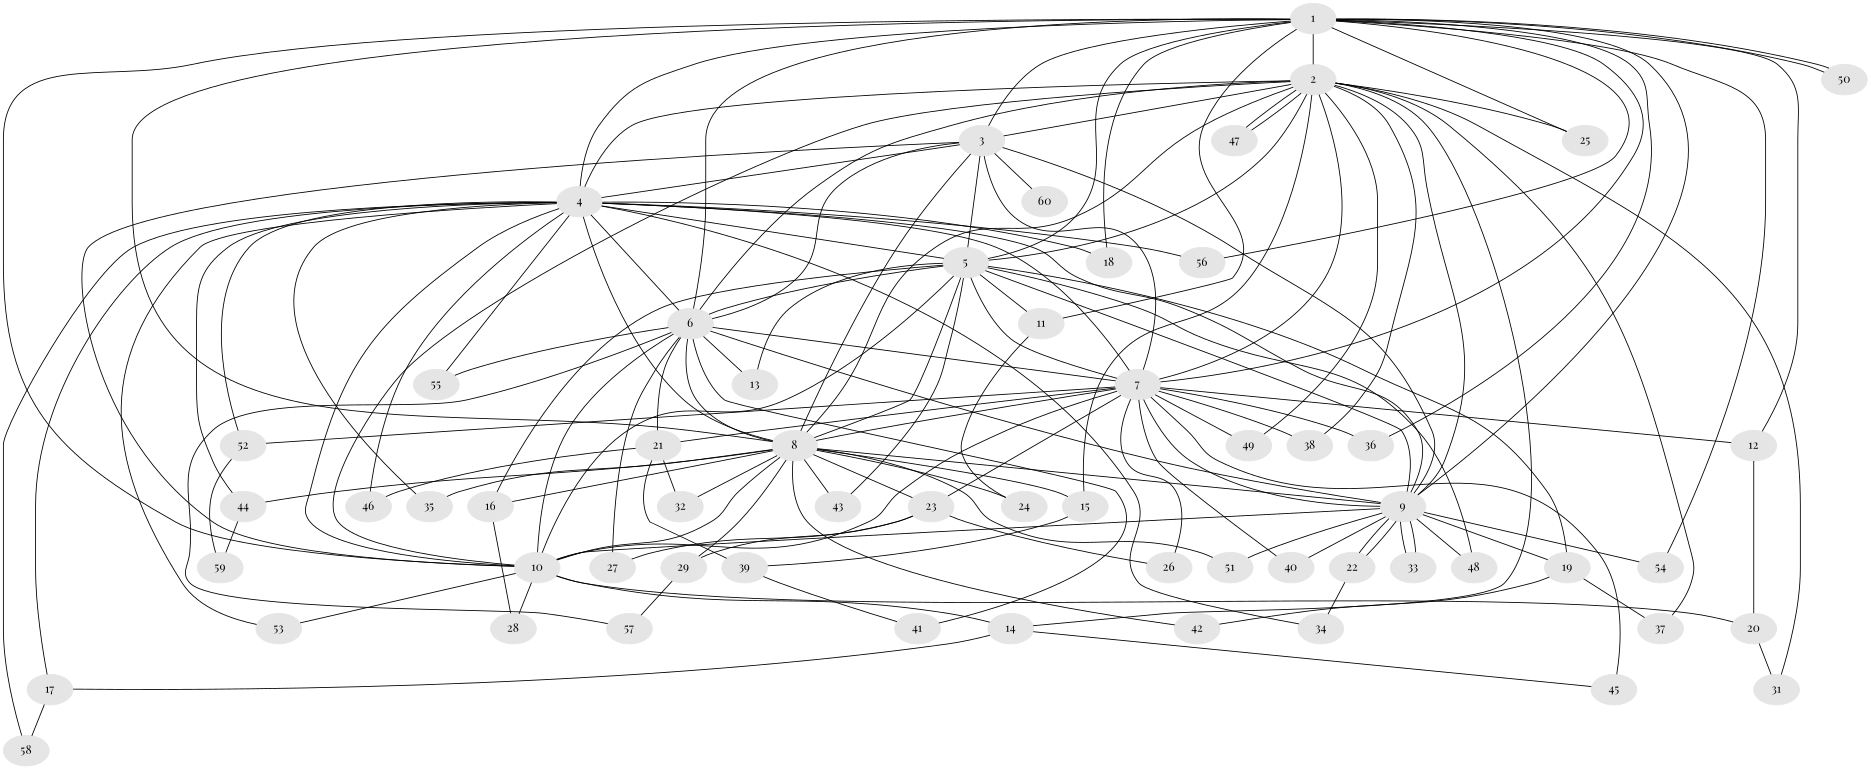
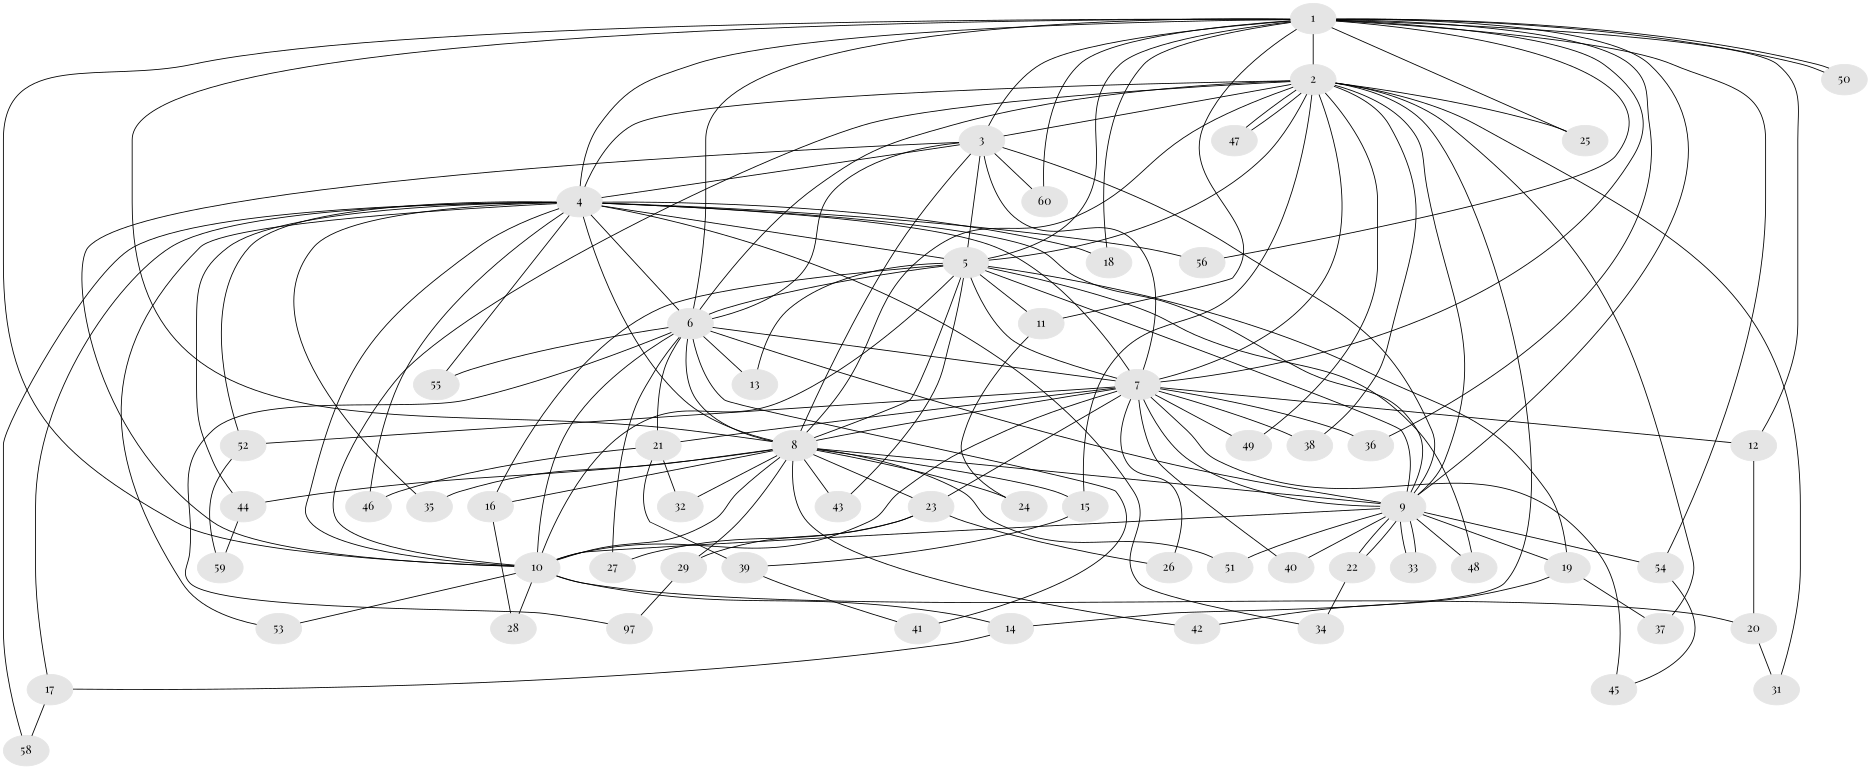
none -> (1110, 49)
(629, 629) -> (629, 629)
(1312, 659) -> (1691, 644)
